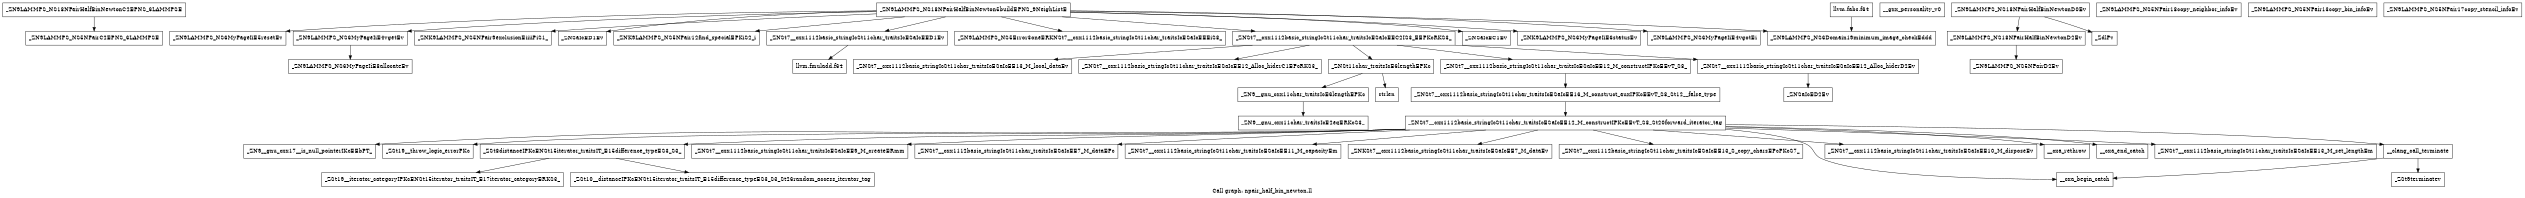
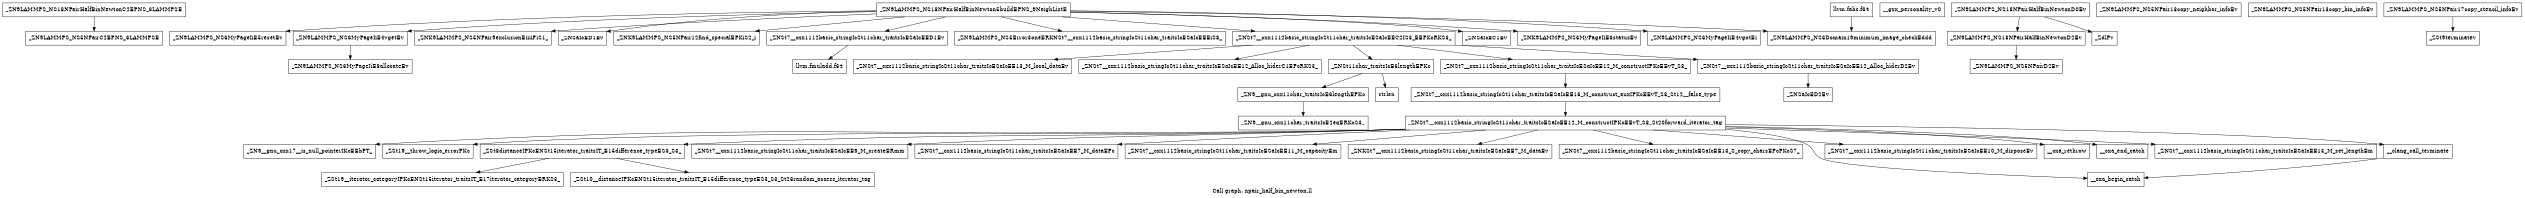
(2418, 164) -> (2453, 22)
